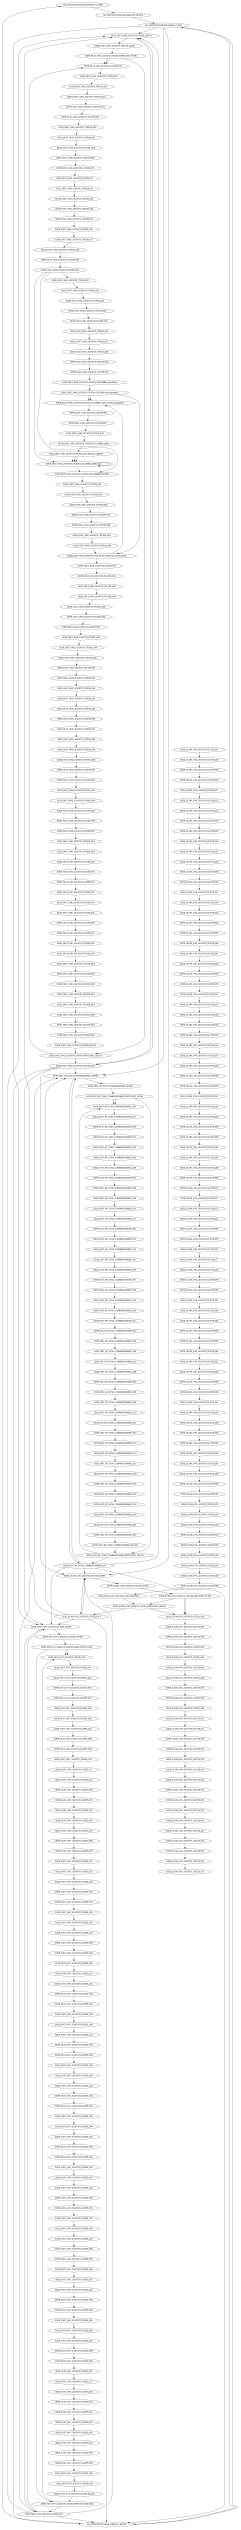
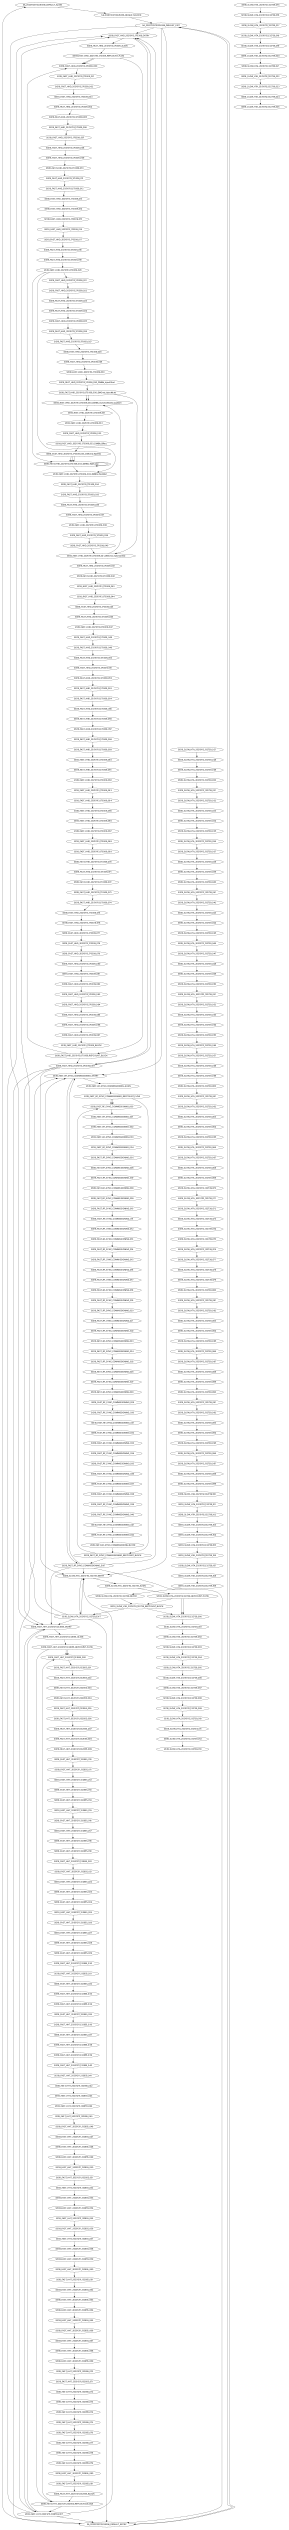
(185, 1760) -> none
